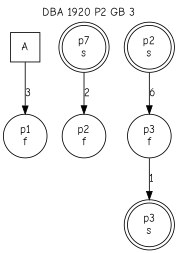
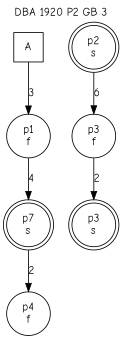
(84, 136) -> (28, 314)
none -> (28, 175)
(152, 179) -> (97, 179)
